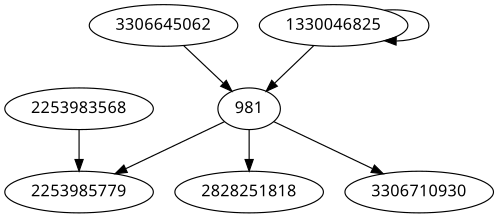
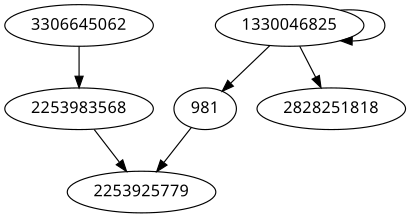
(203, 64) -> (79, 61)
(249, 145) -> (308, 62)
(79, 192) -> (142, 192)
(419, 192) -> none
